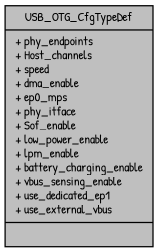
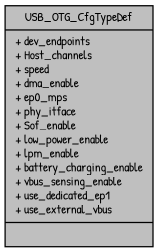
(54, 41) -> (53, 41)
